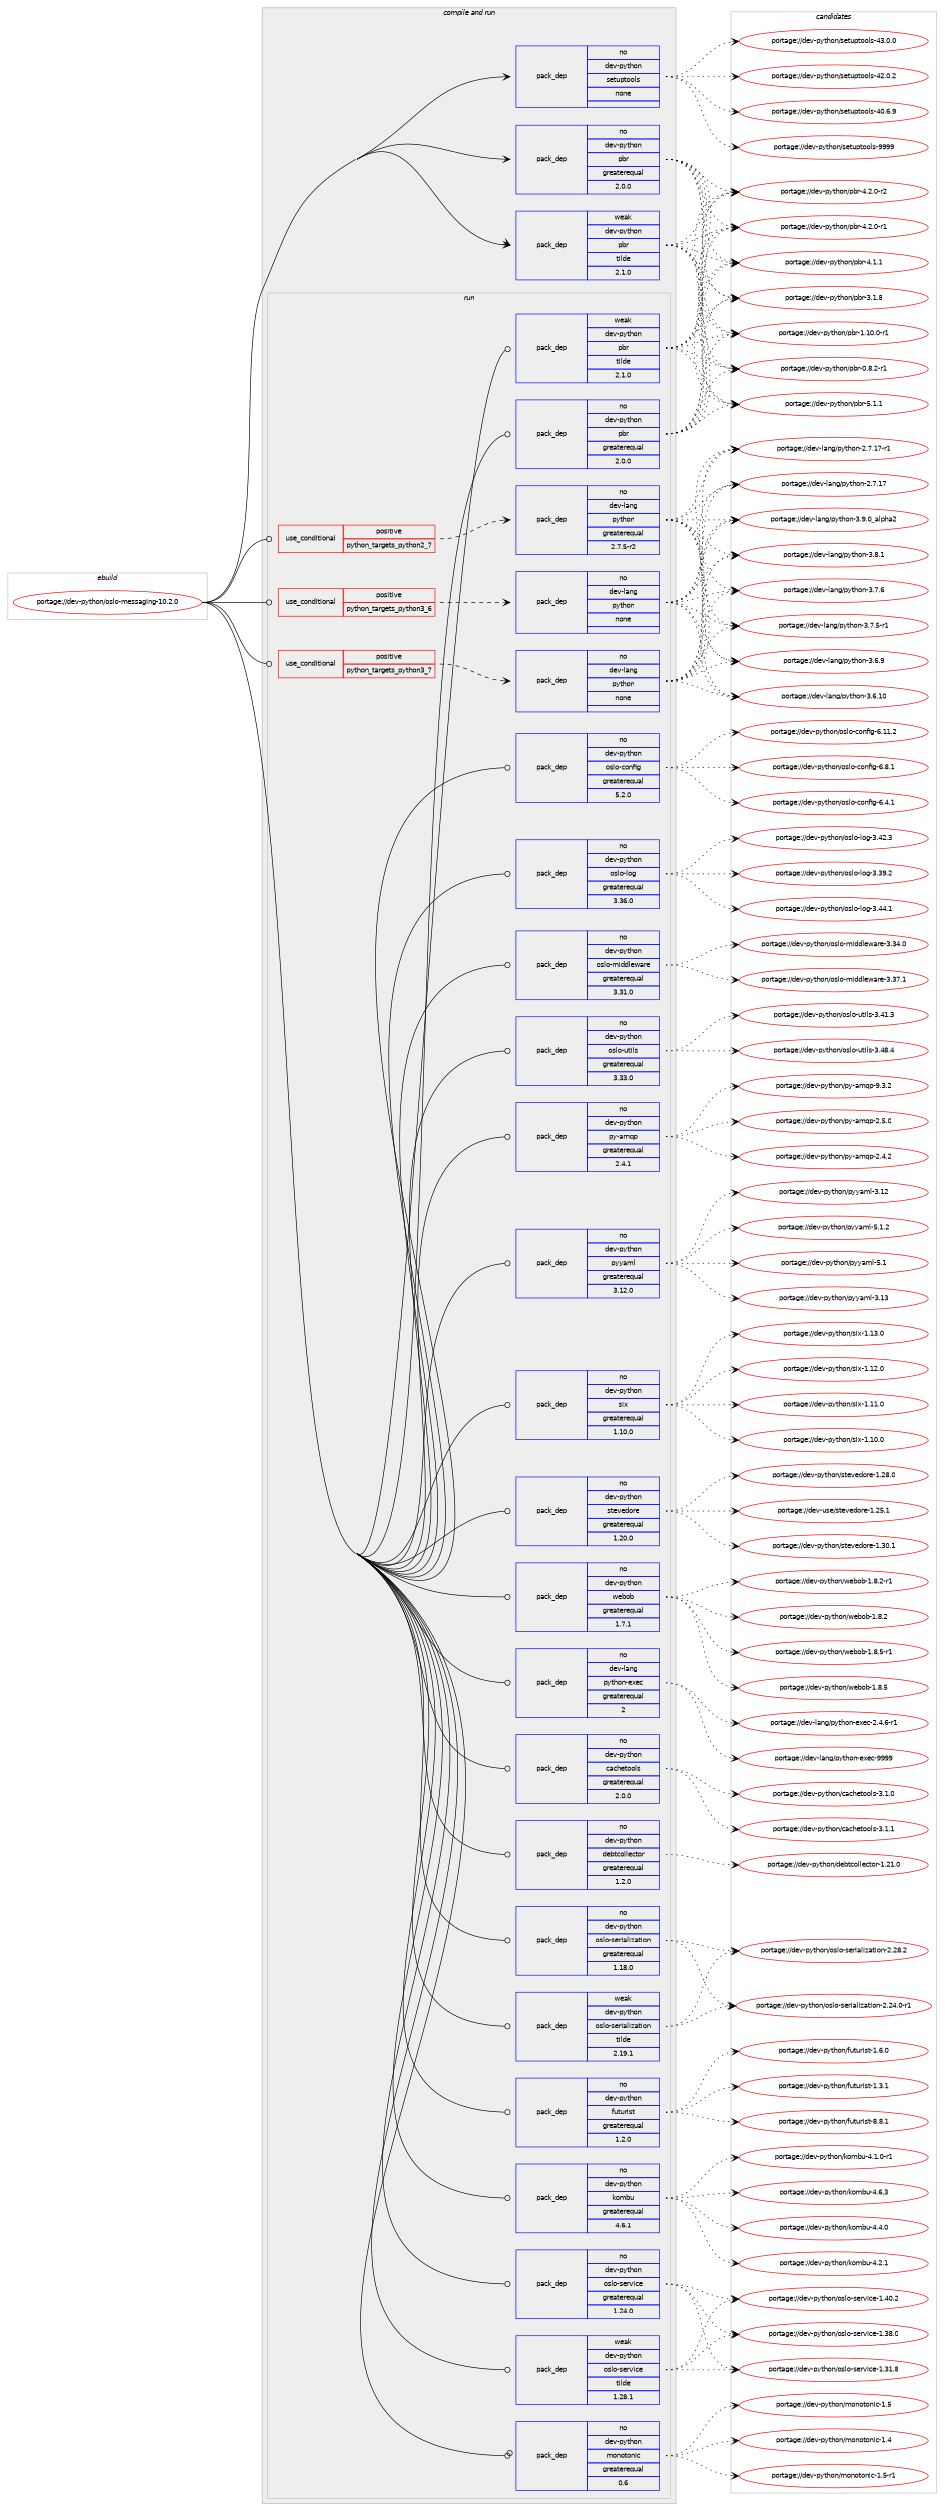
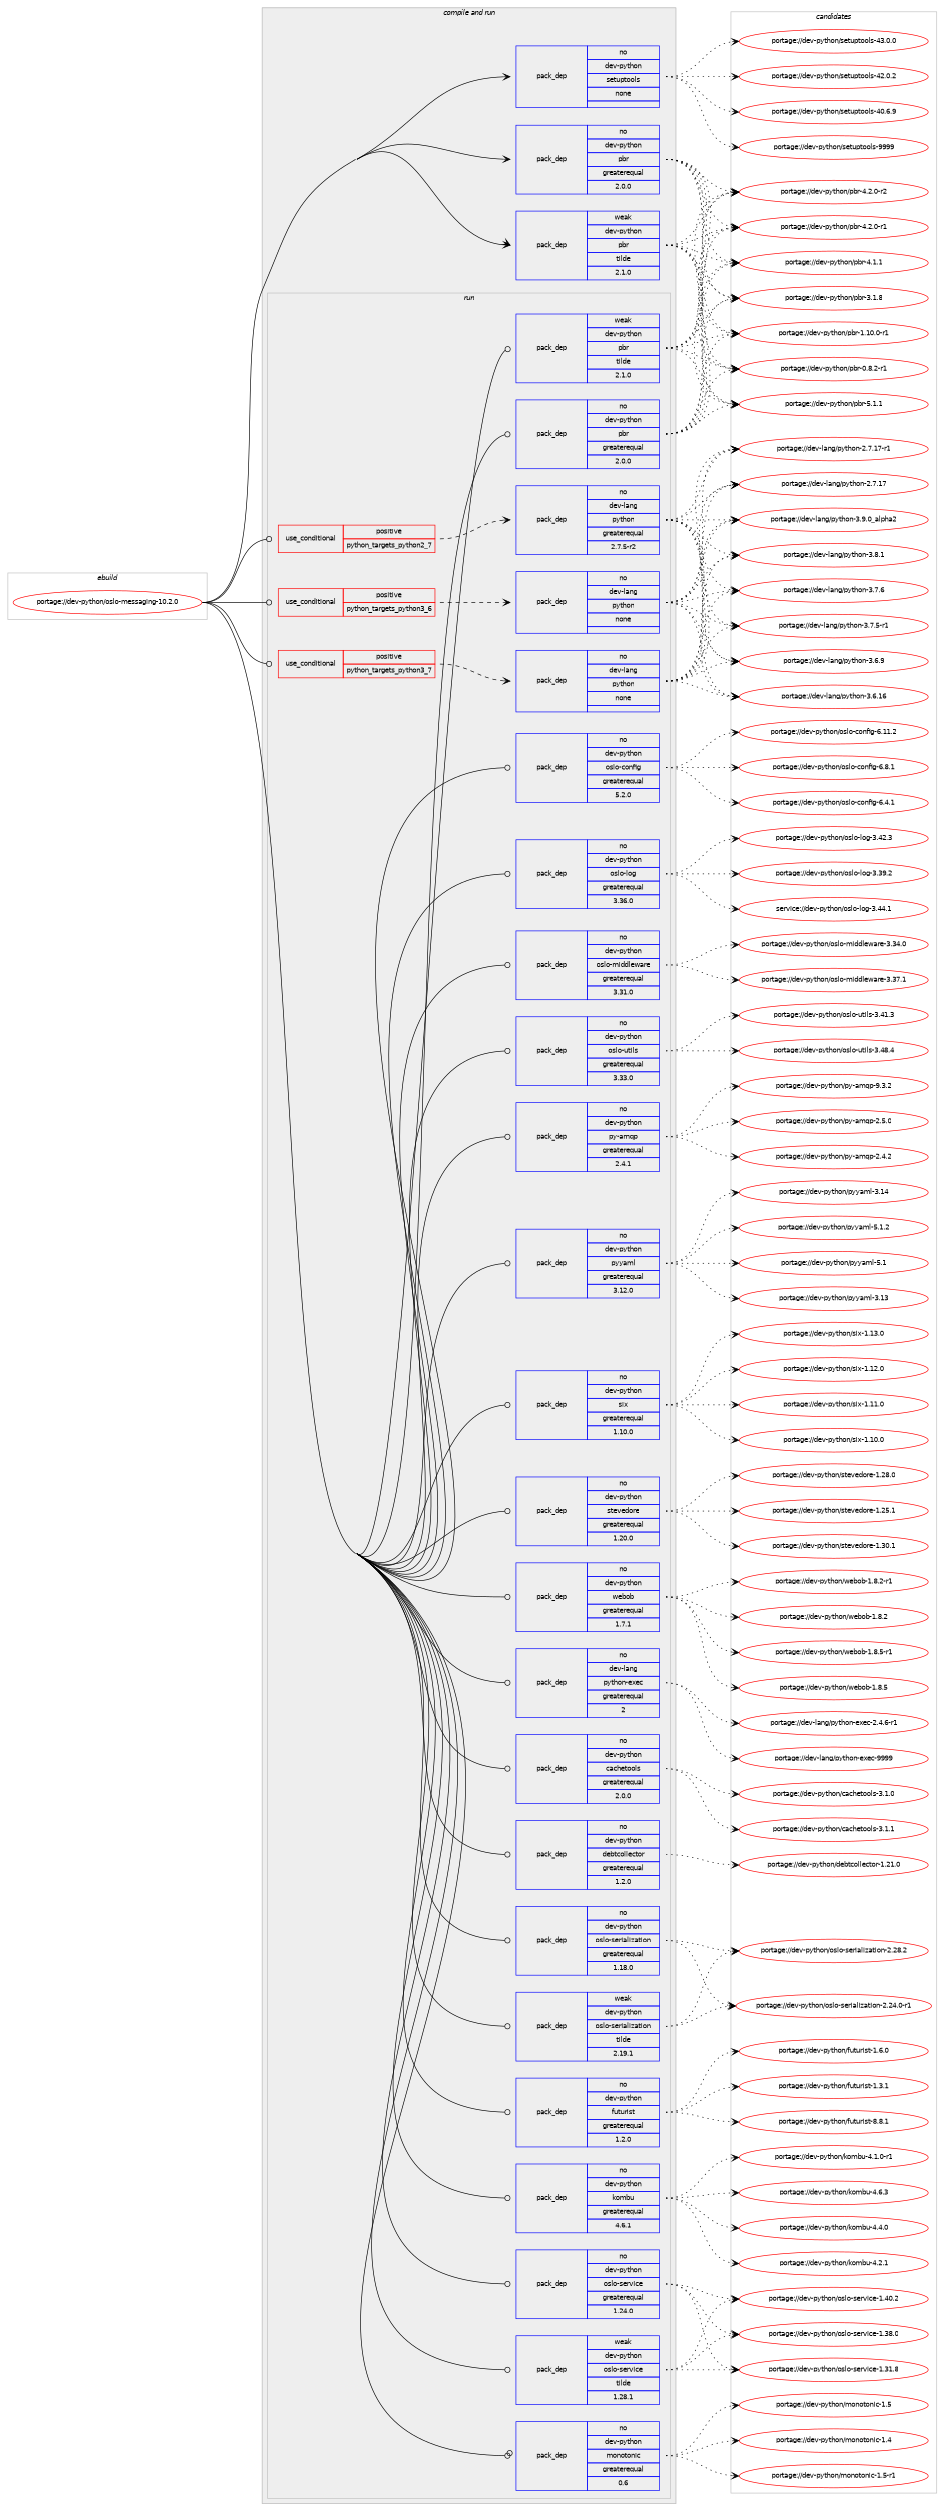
(834, 697) -> (834, 697)
(834, 909) -> (834, 909)
(834, 1192) -> (834, 1192)
(834, 1511) -> (834, 1511)
